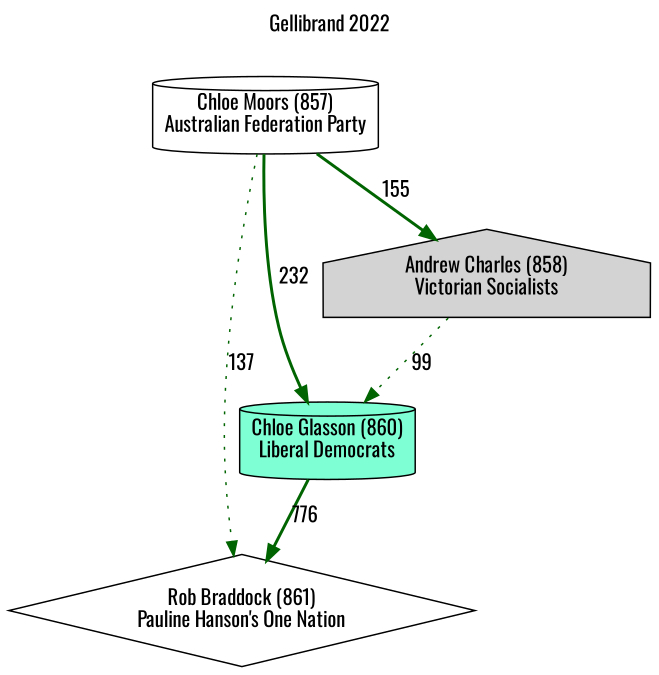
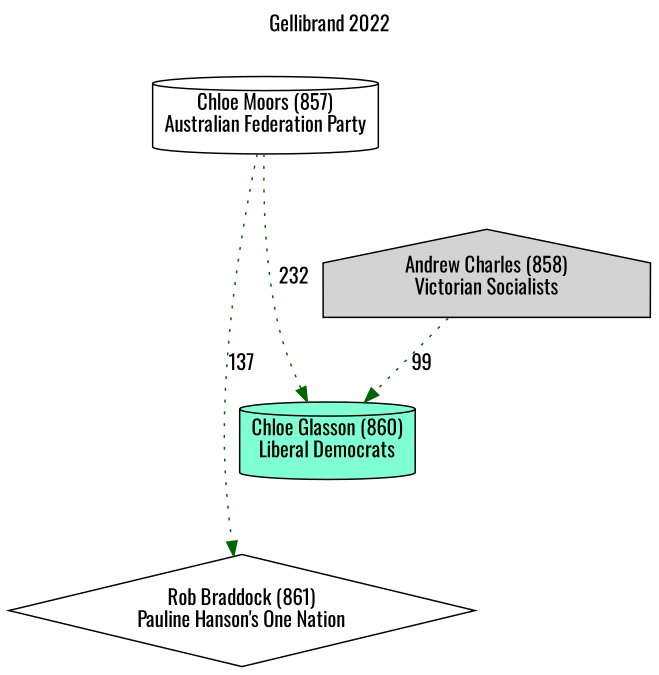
(370, 192) -> none
(269, 273) -> (269, 273)
(291, 513) -> none
